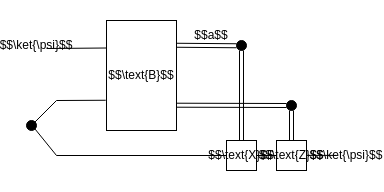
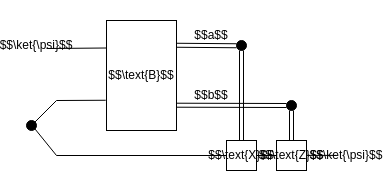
none -> (212, 96)
